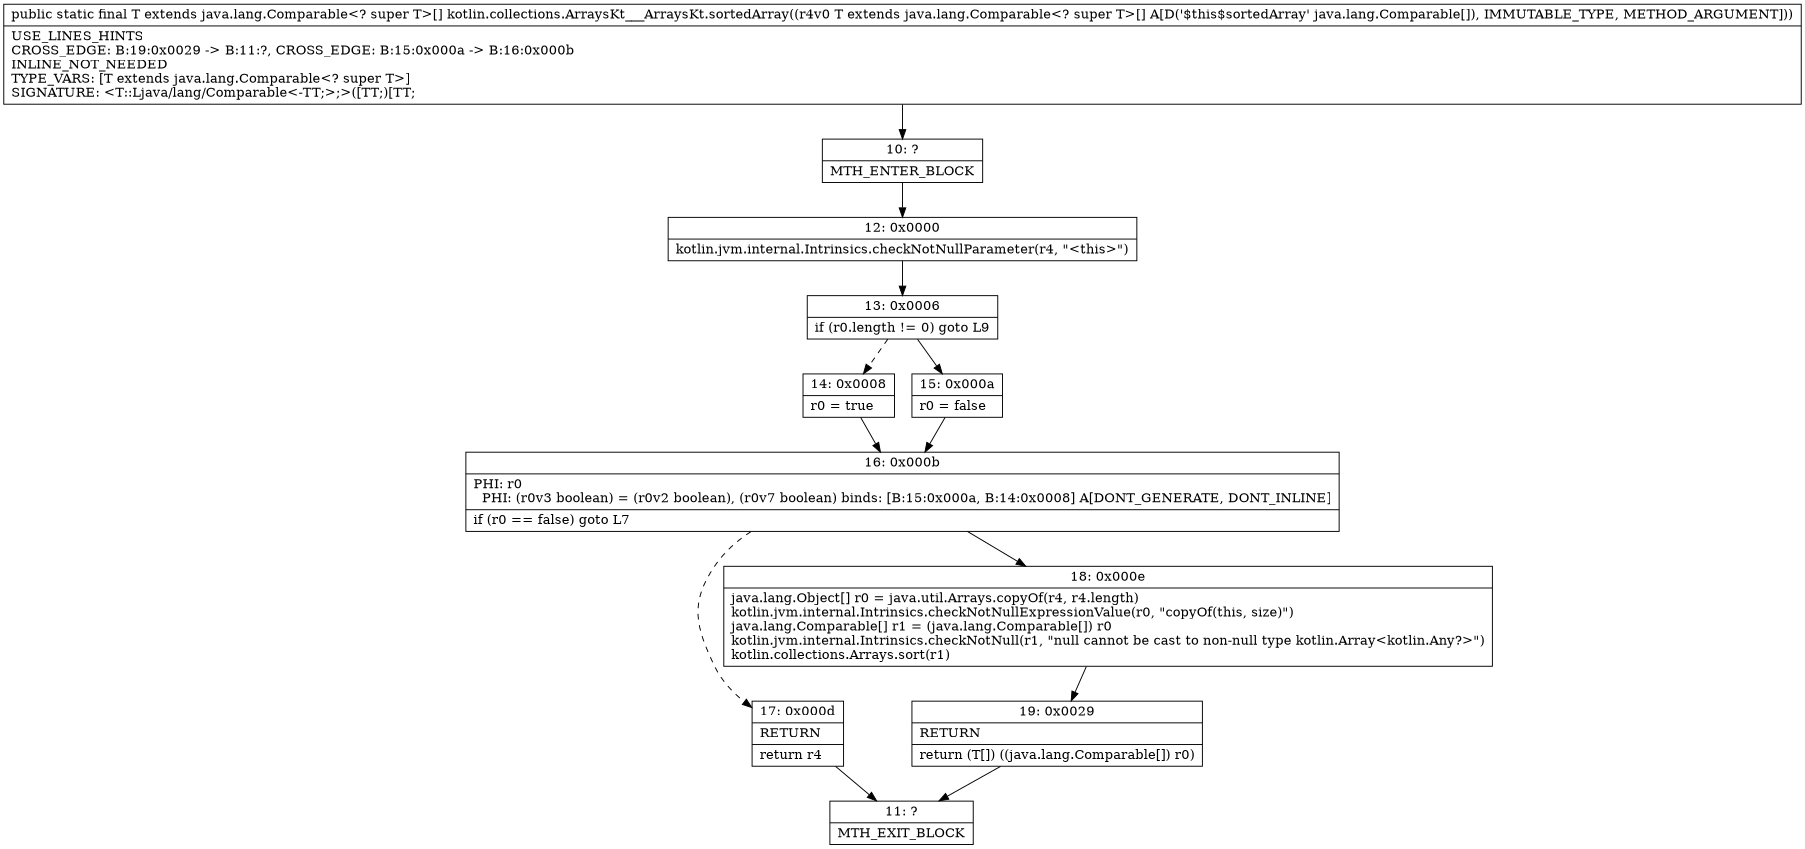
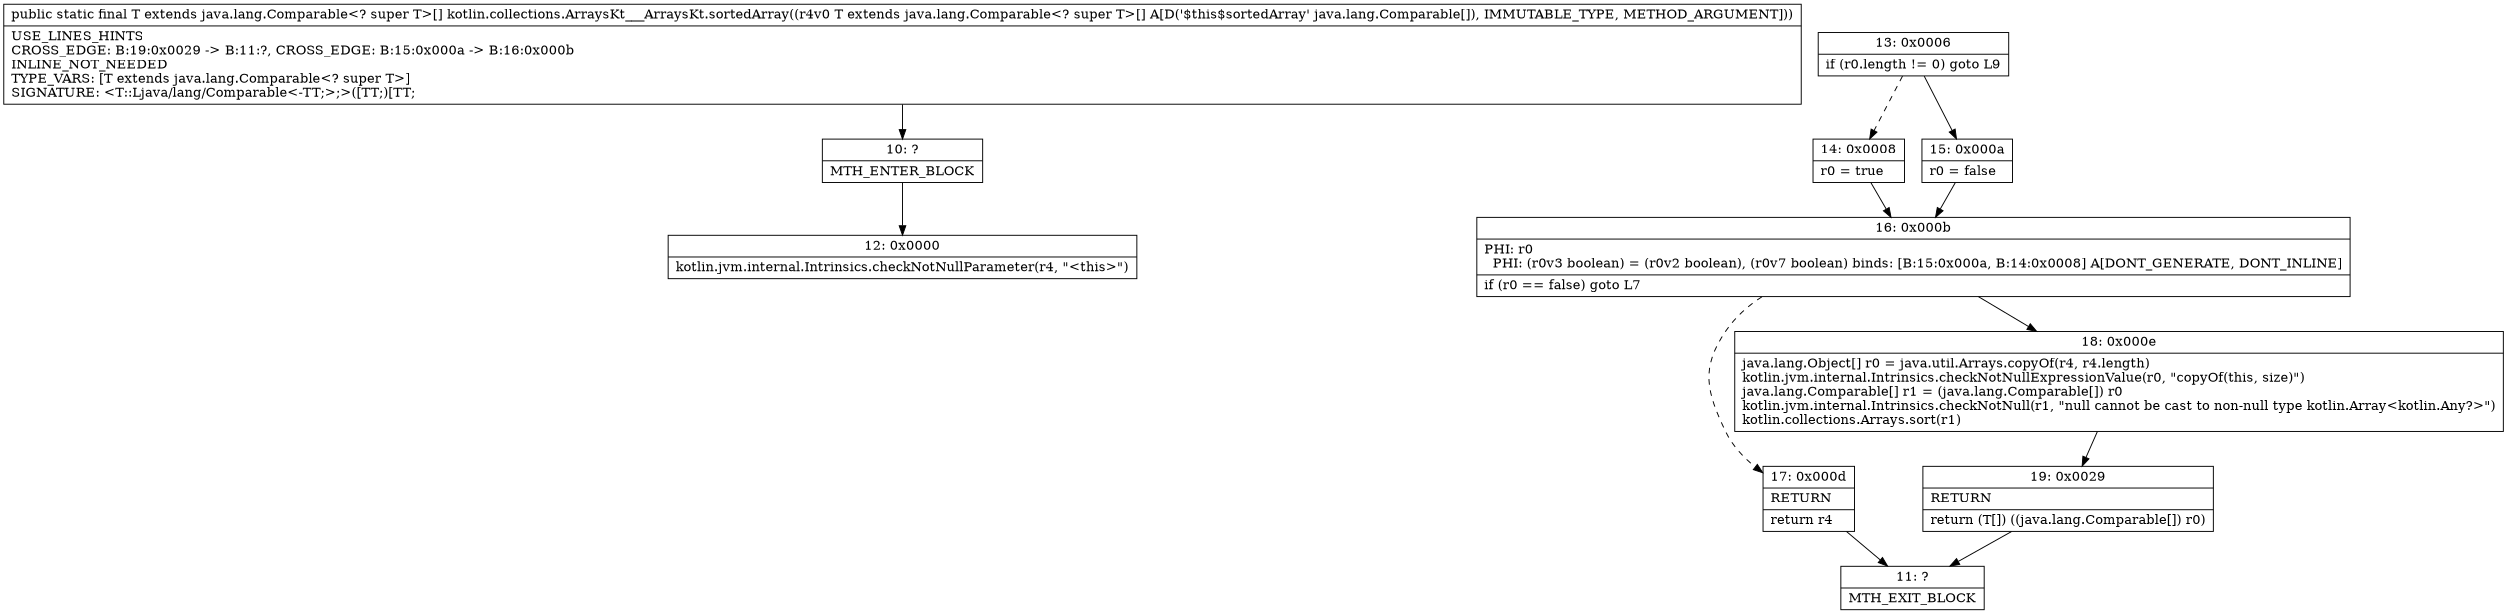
(903, 273) -> none
